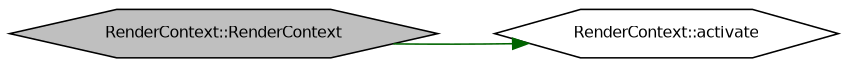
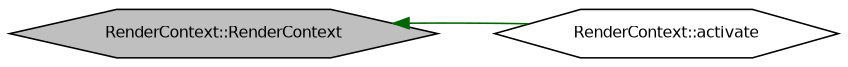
(453, 44) -> (469, 23)
